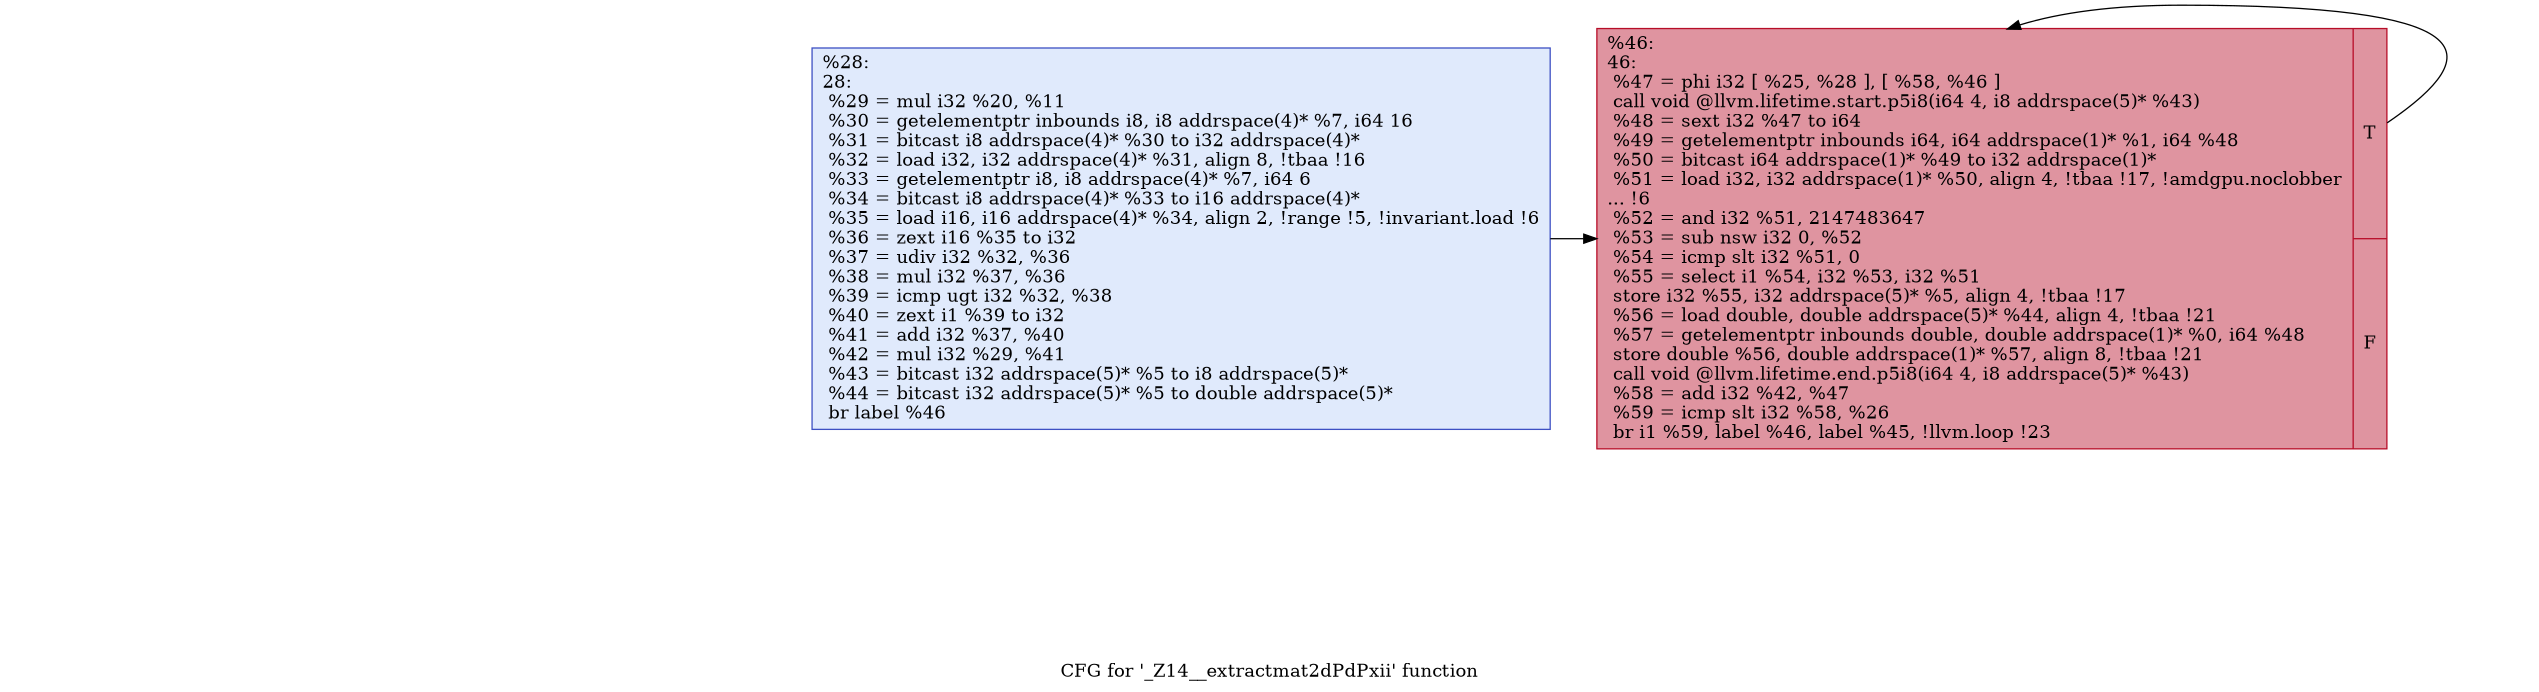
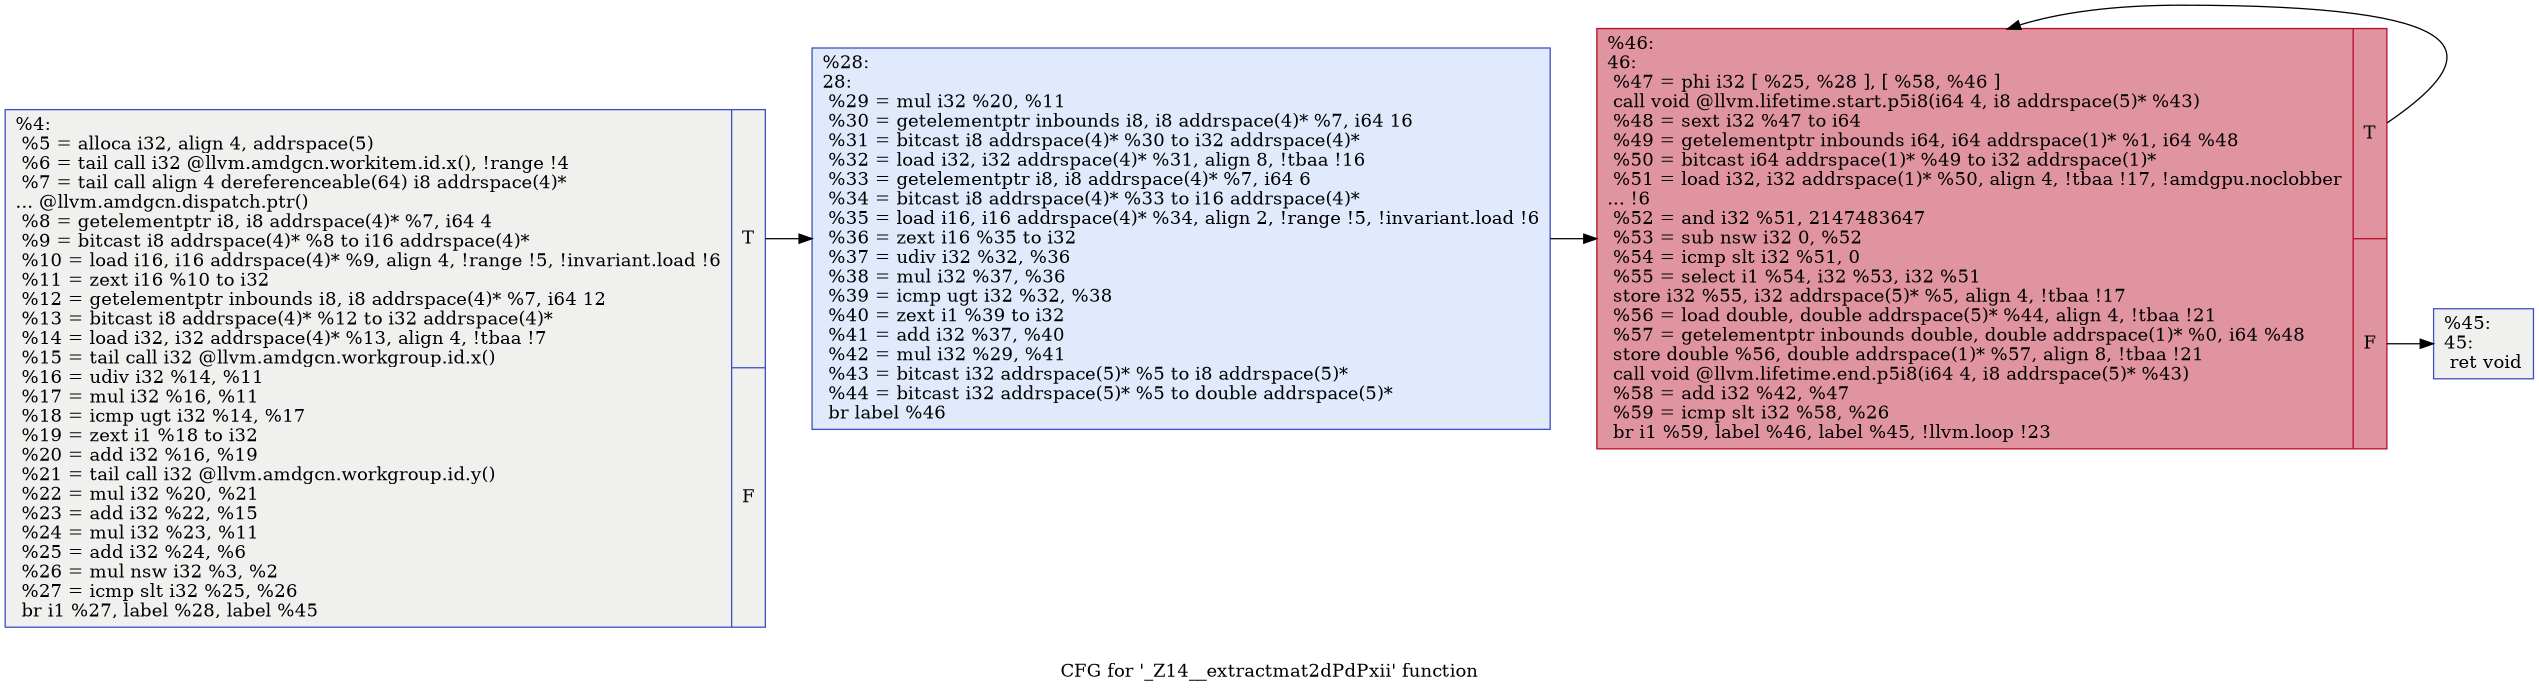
none -> (2484, 344)
none -> (385, 368)
